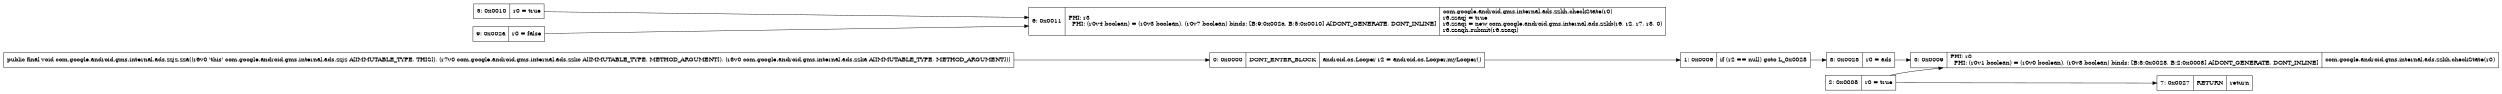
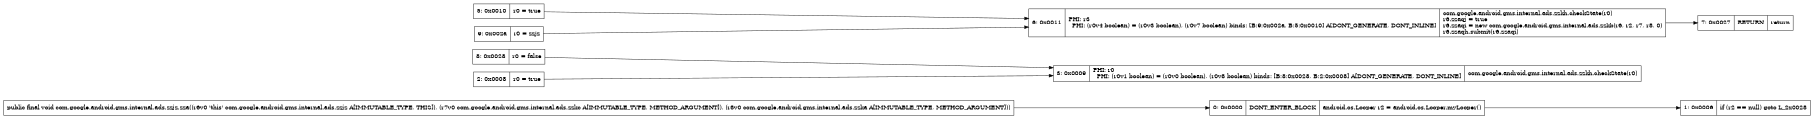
(527, 34) -> (527, 34)
(1764, 60) -> (1764, 108)
(1816, 60) -> none
(1879, 60) -> (527, 57)
(2024, 83) -> (1680, 23)
